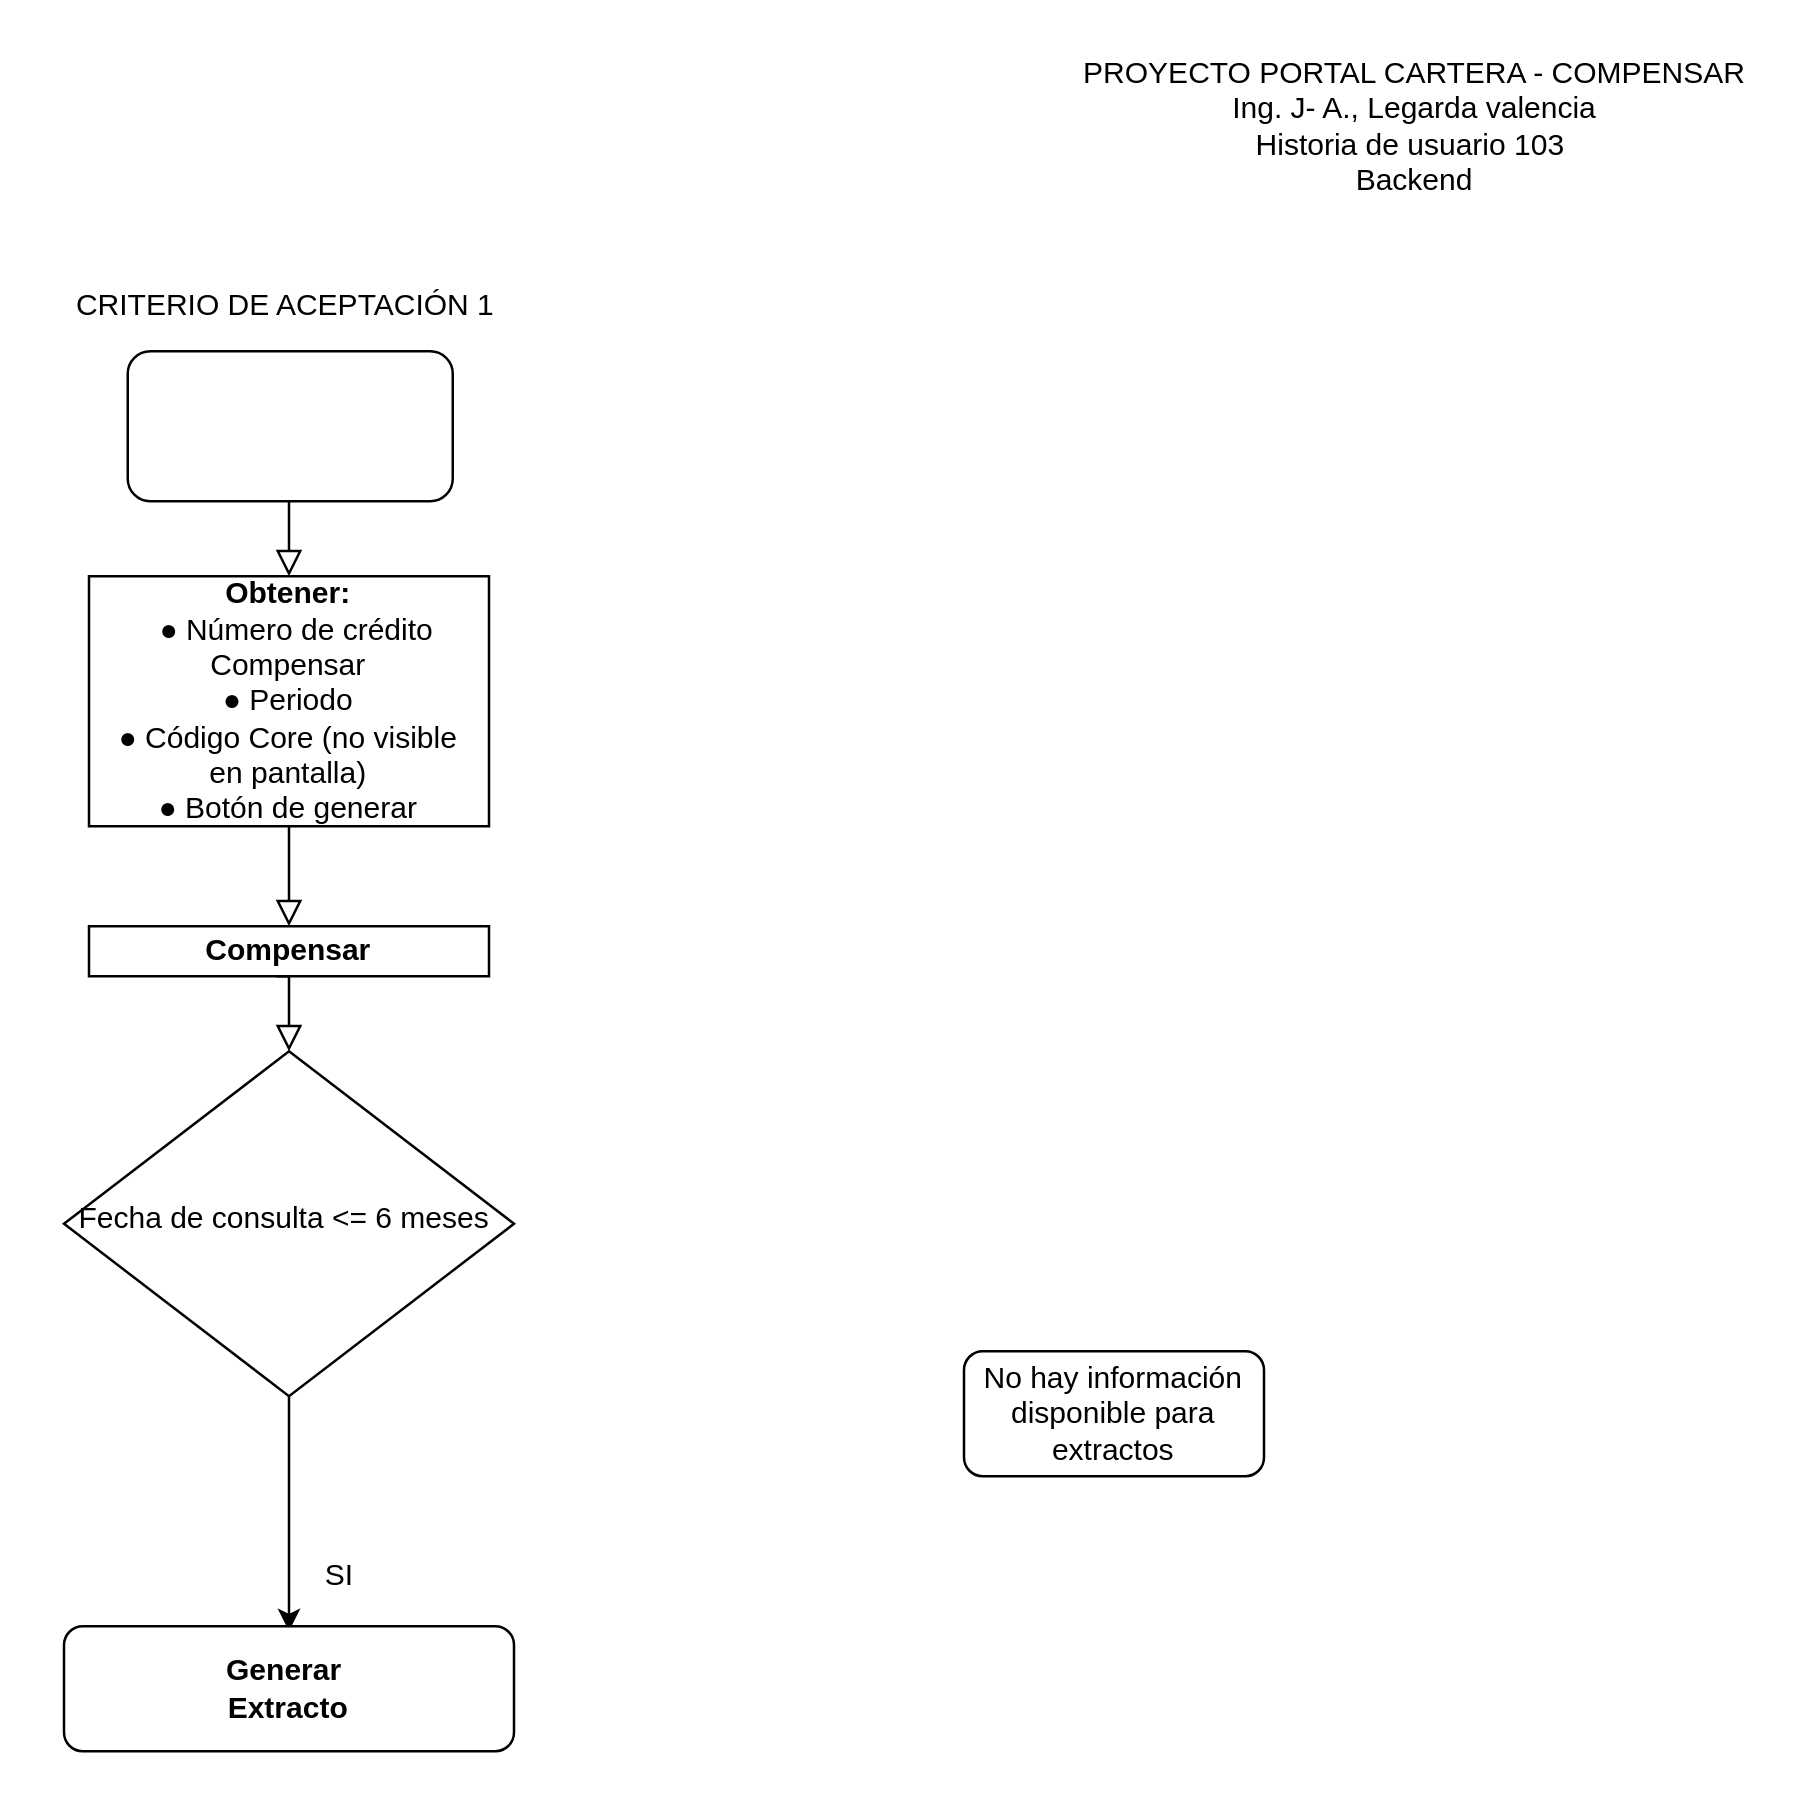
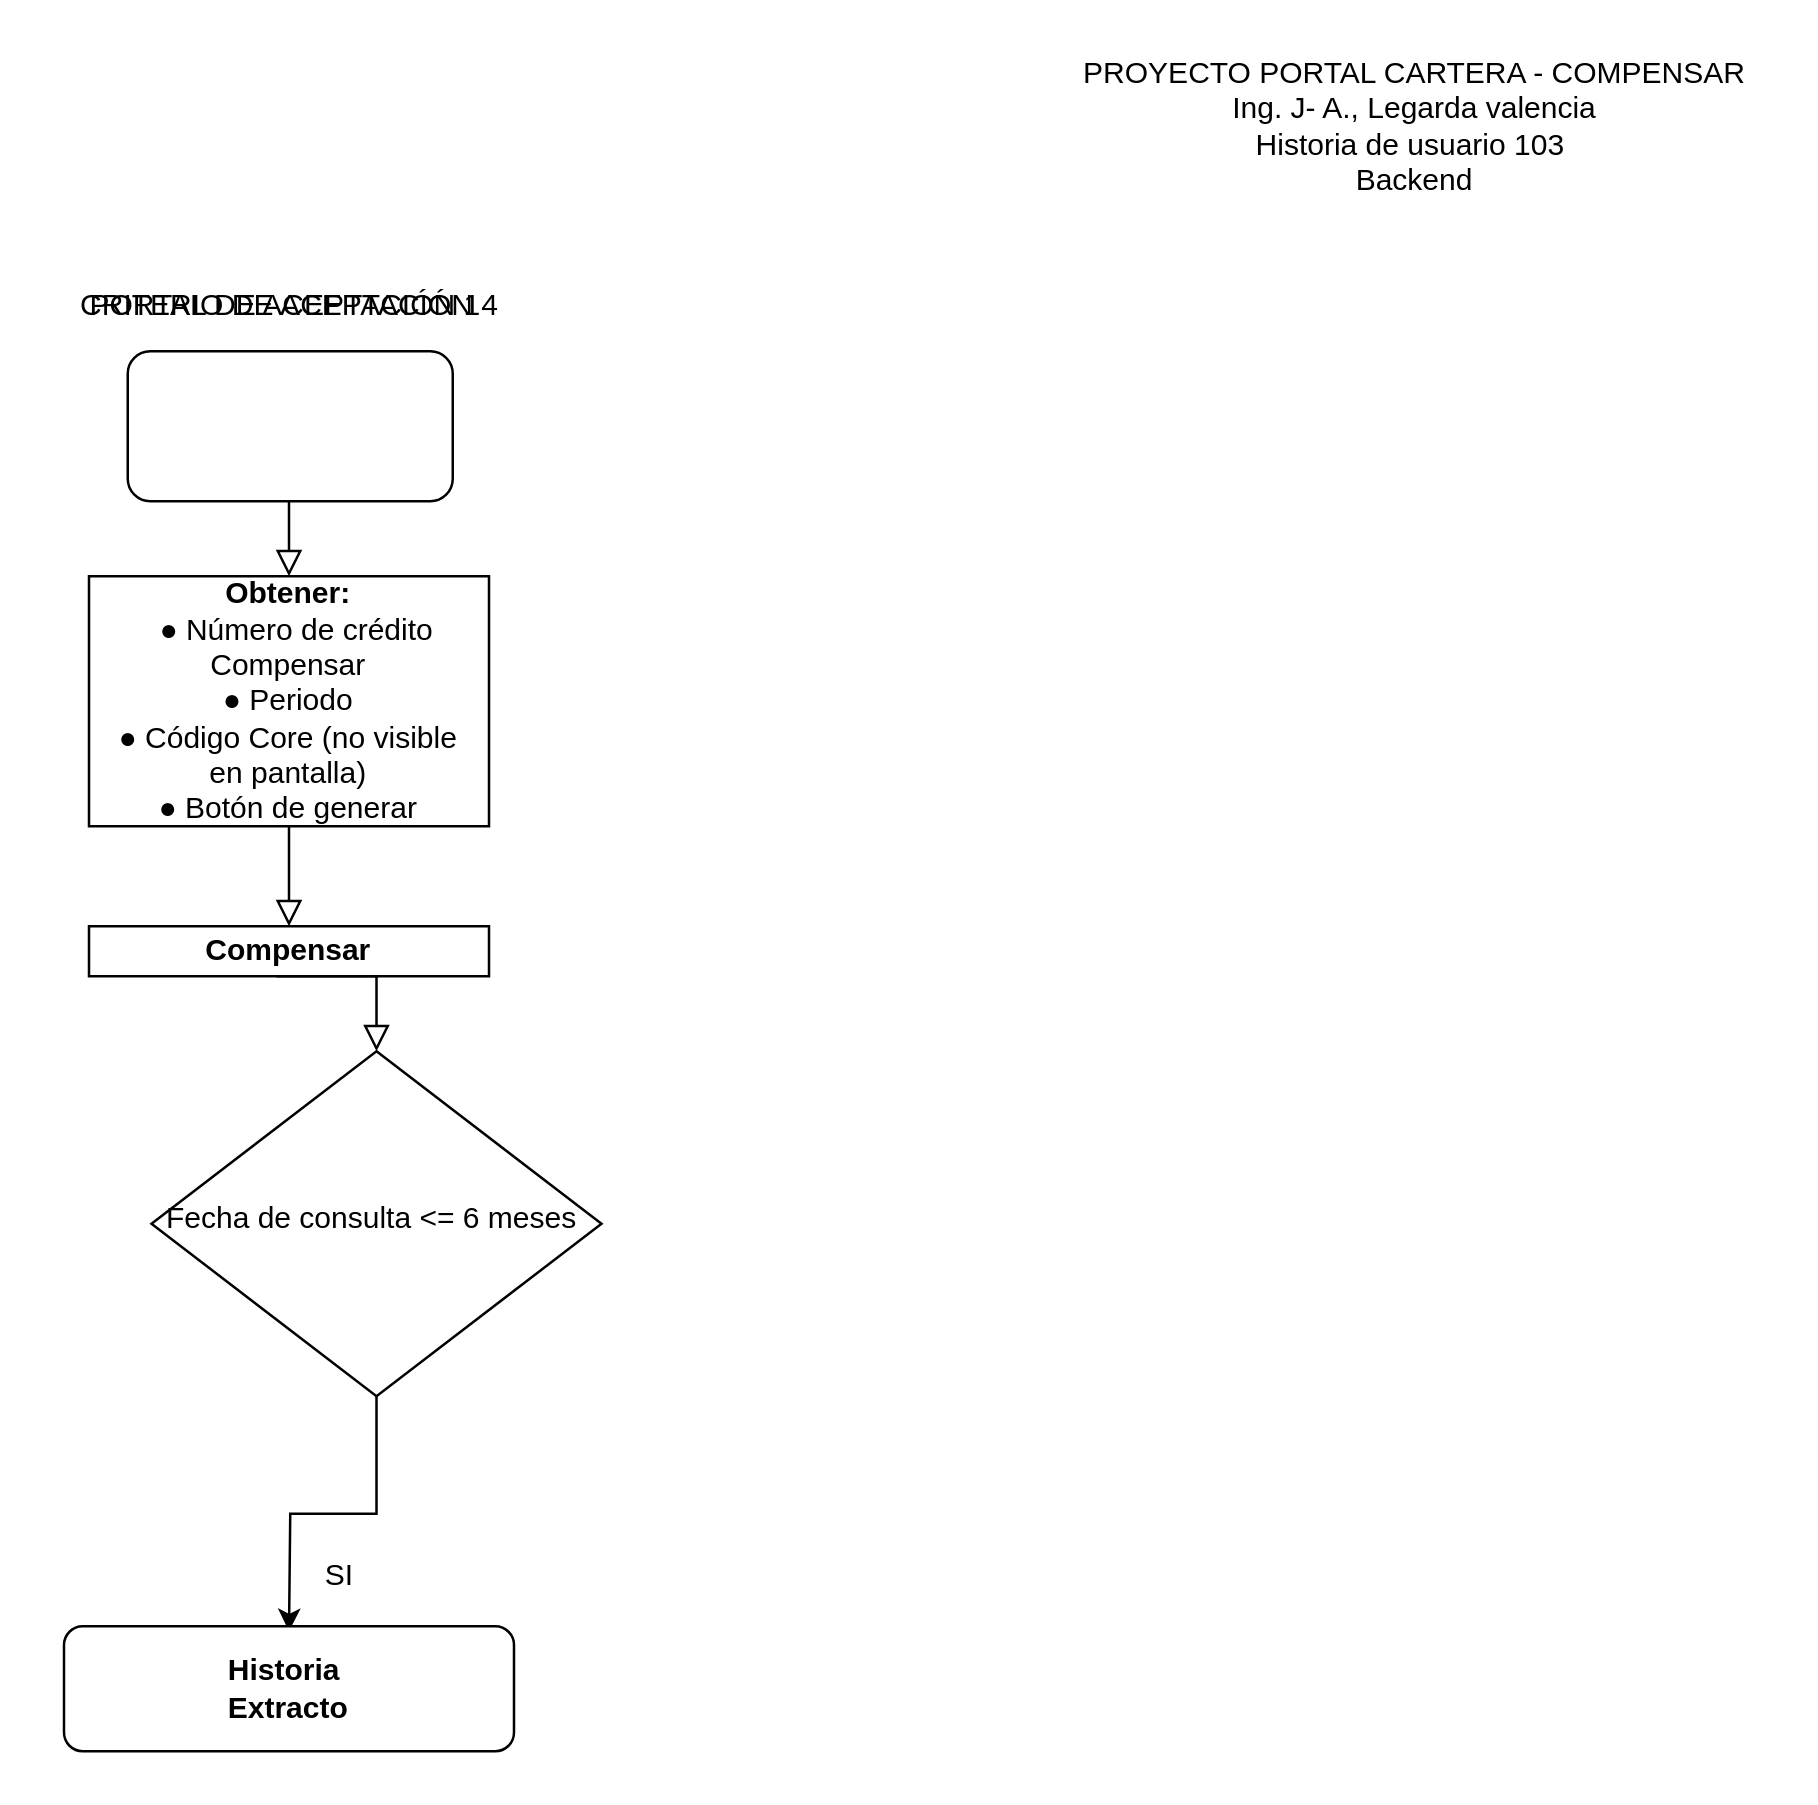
none -> (289, 306)
(290, 306) -> (290, 306)
(289, 1224) -> (376, 1224)
(1114, 1414) -> none
(289, 1689) -> (289, 1689)
